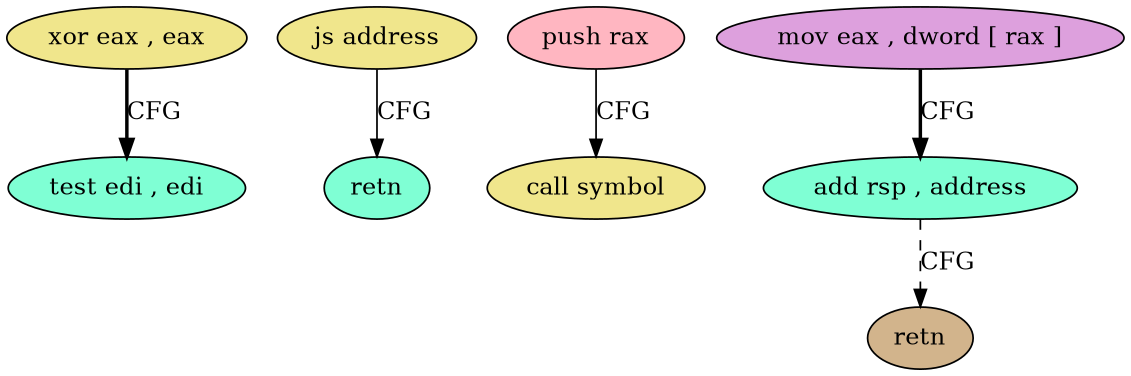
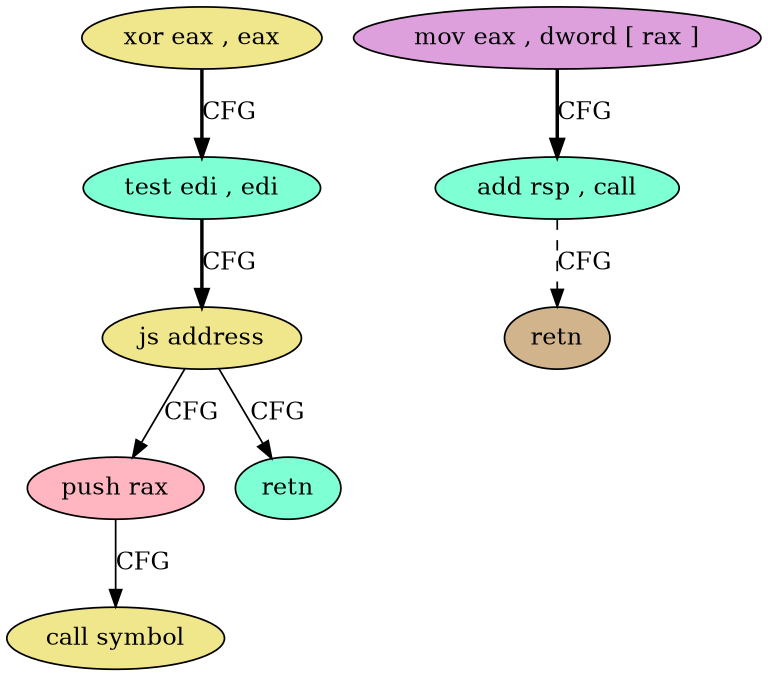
(920, 188) -> (557, 188)
none -> (202, 254)
none -> (163, 405)
